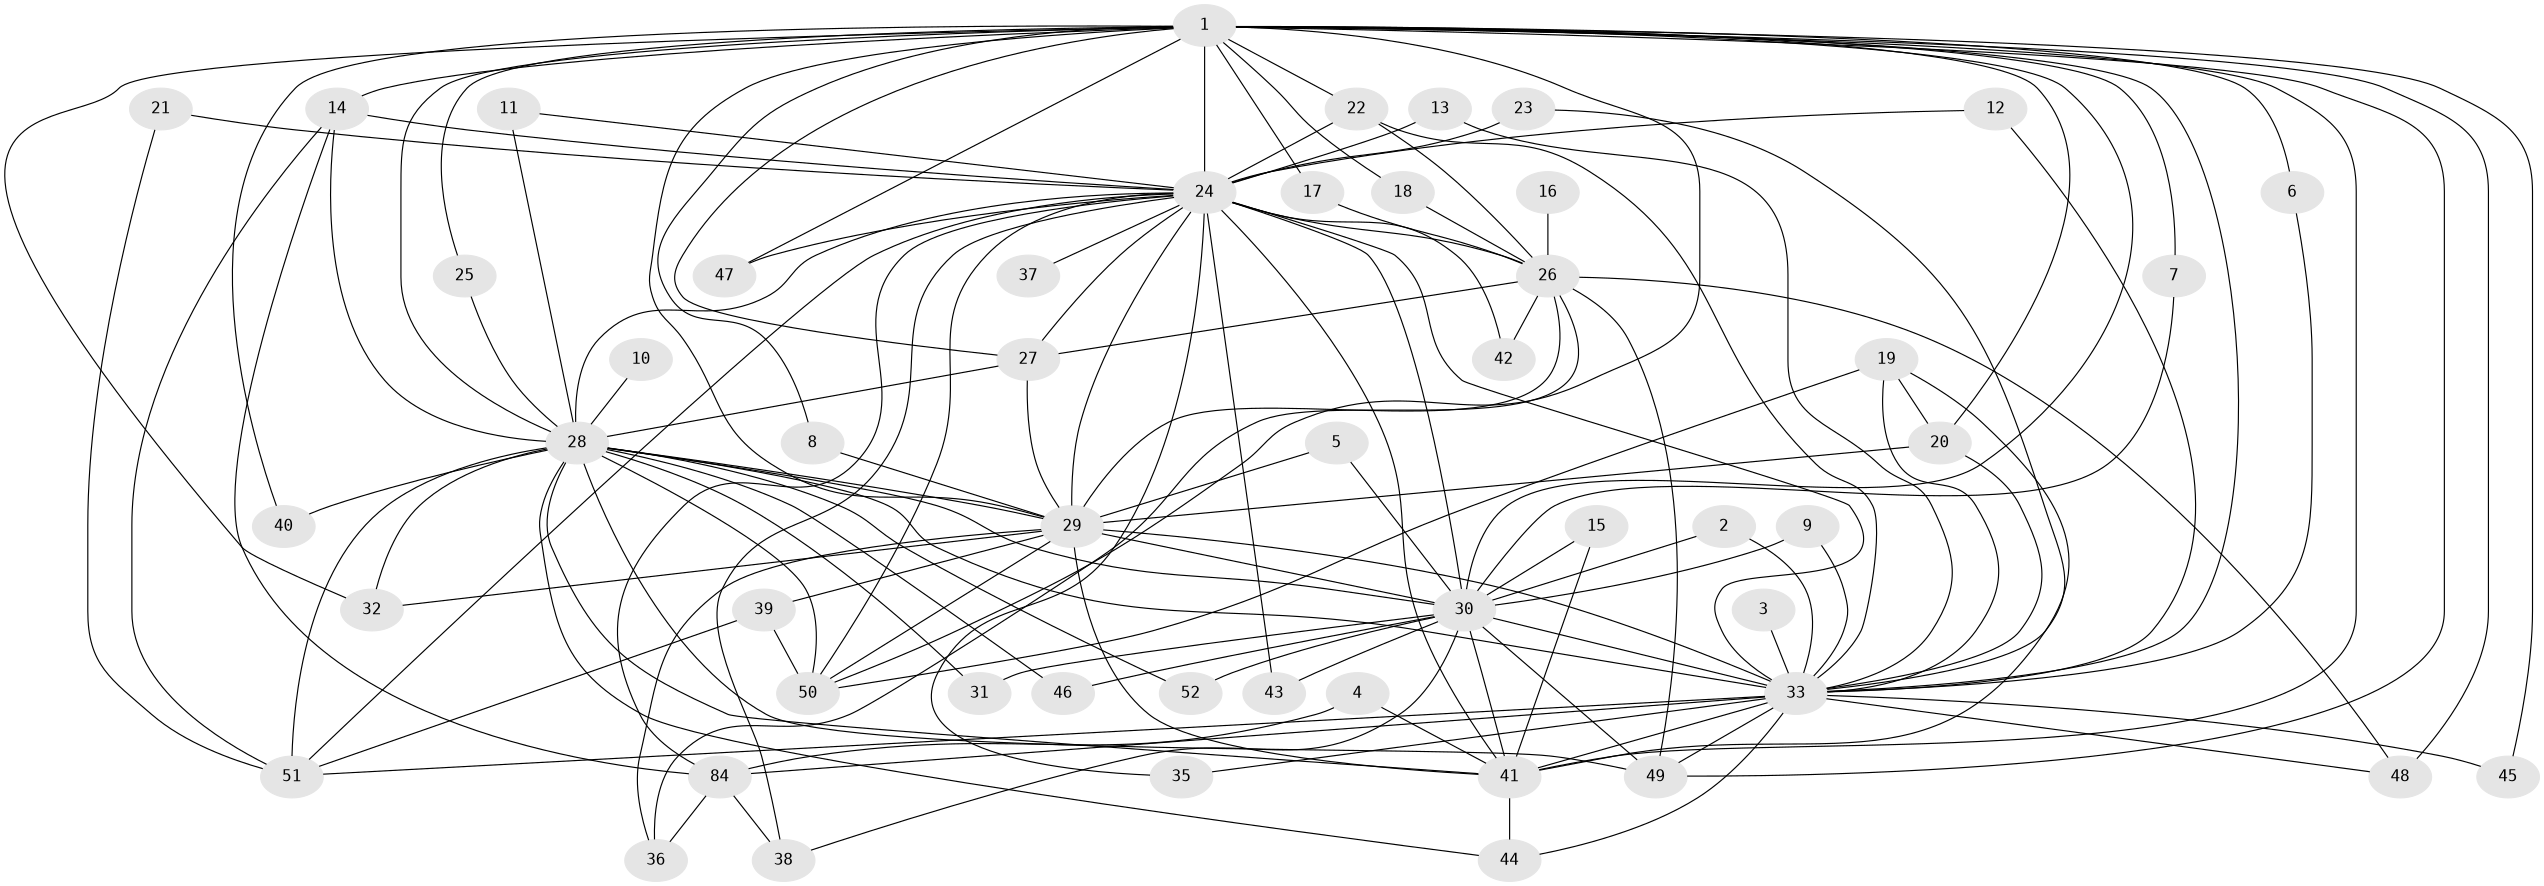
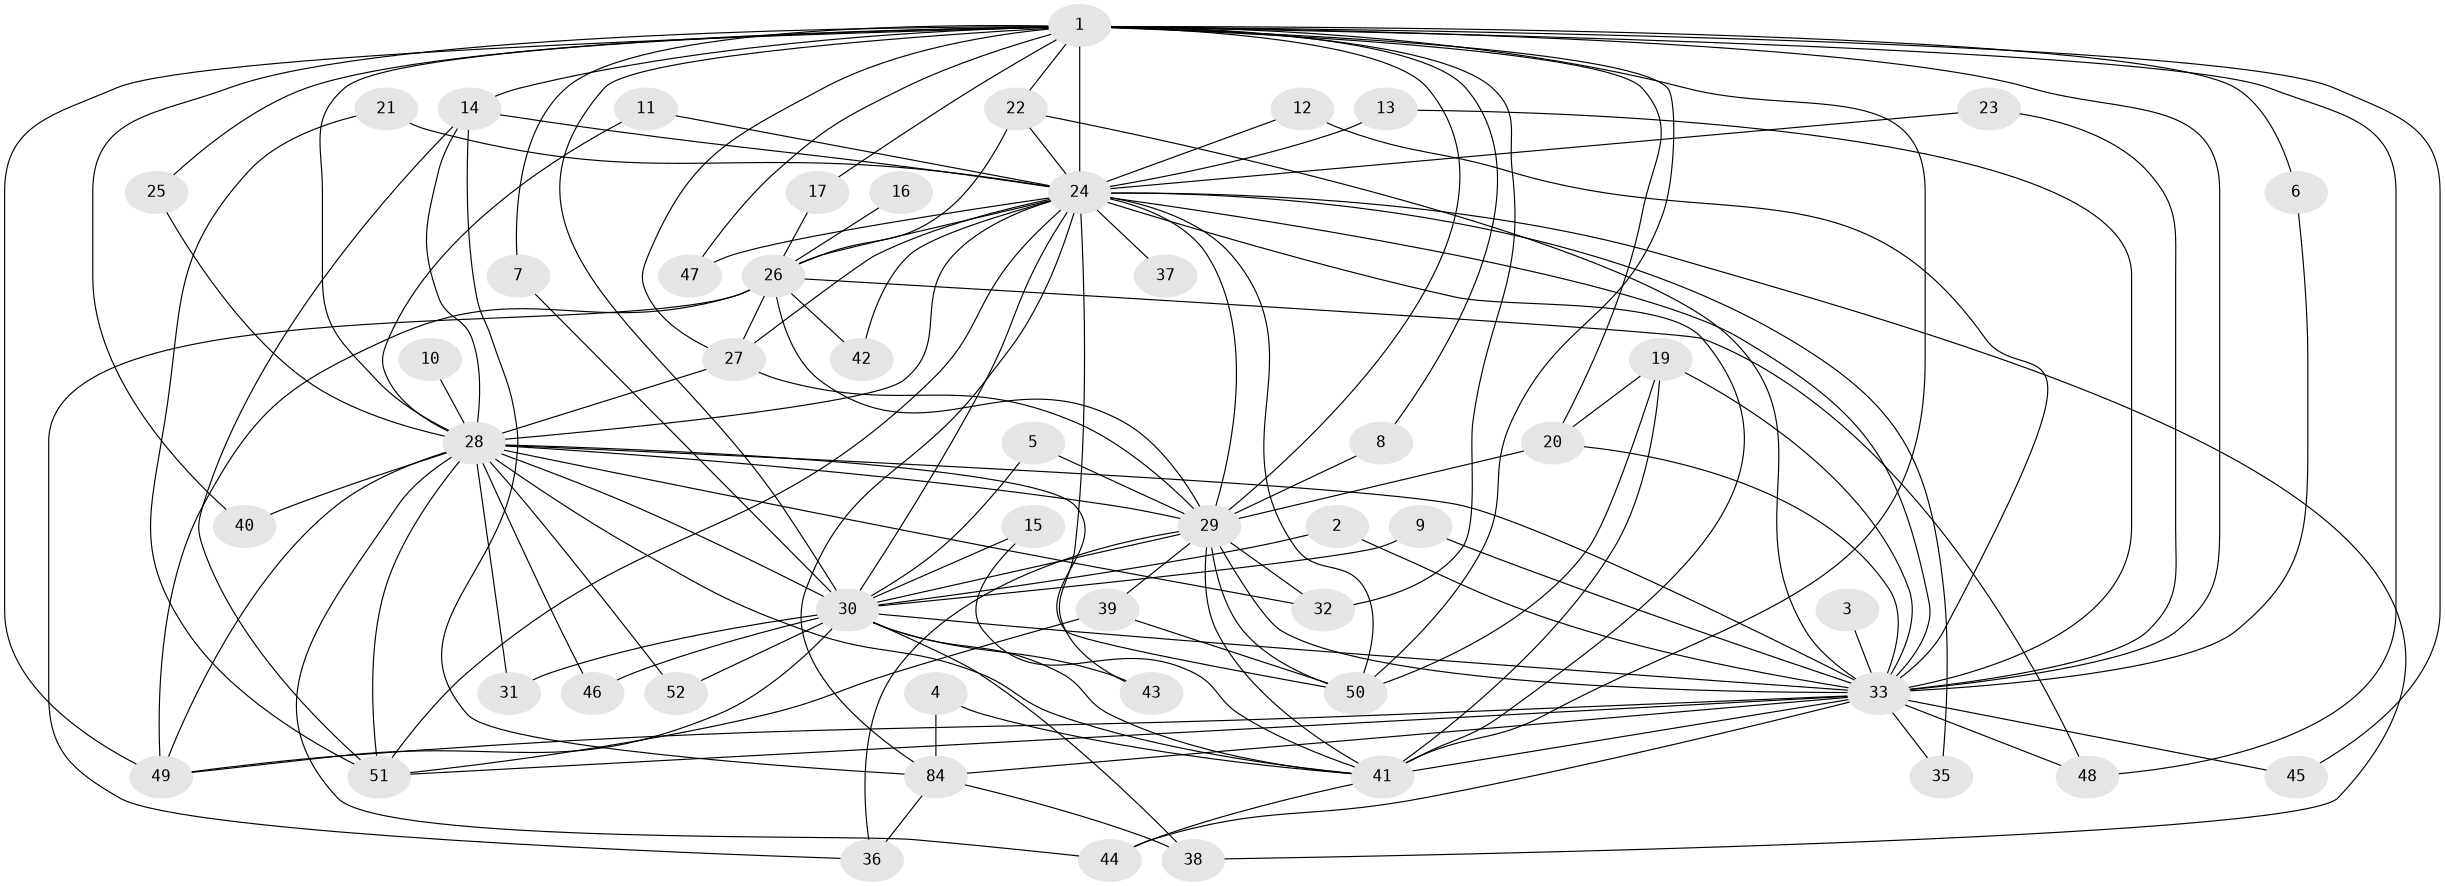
(1403, 193) -> none
